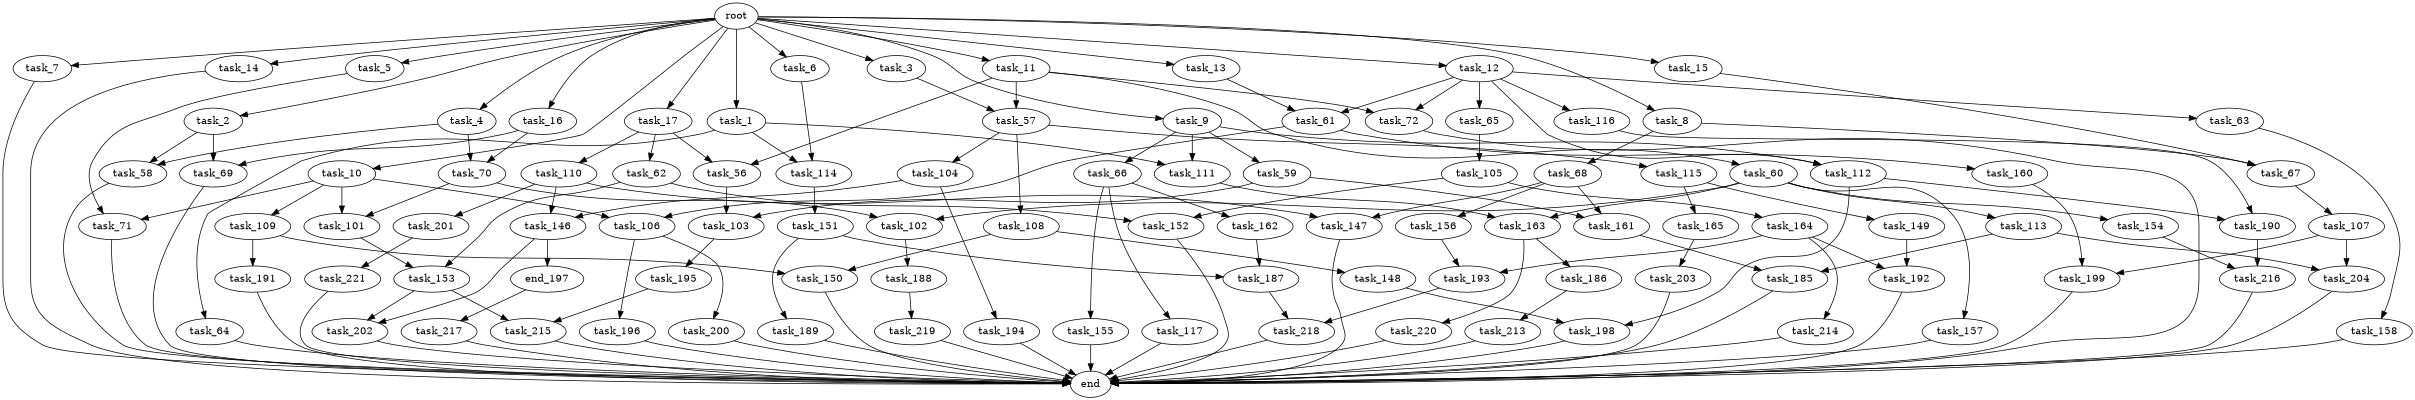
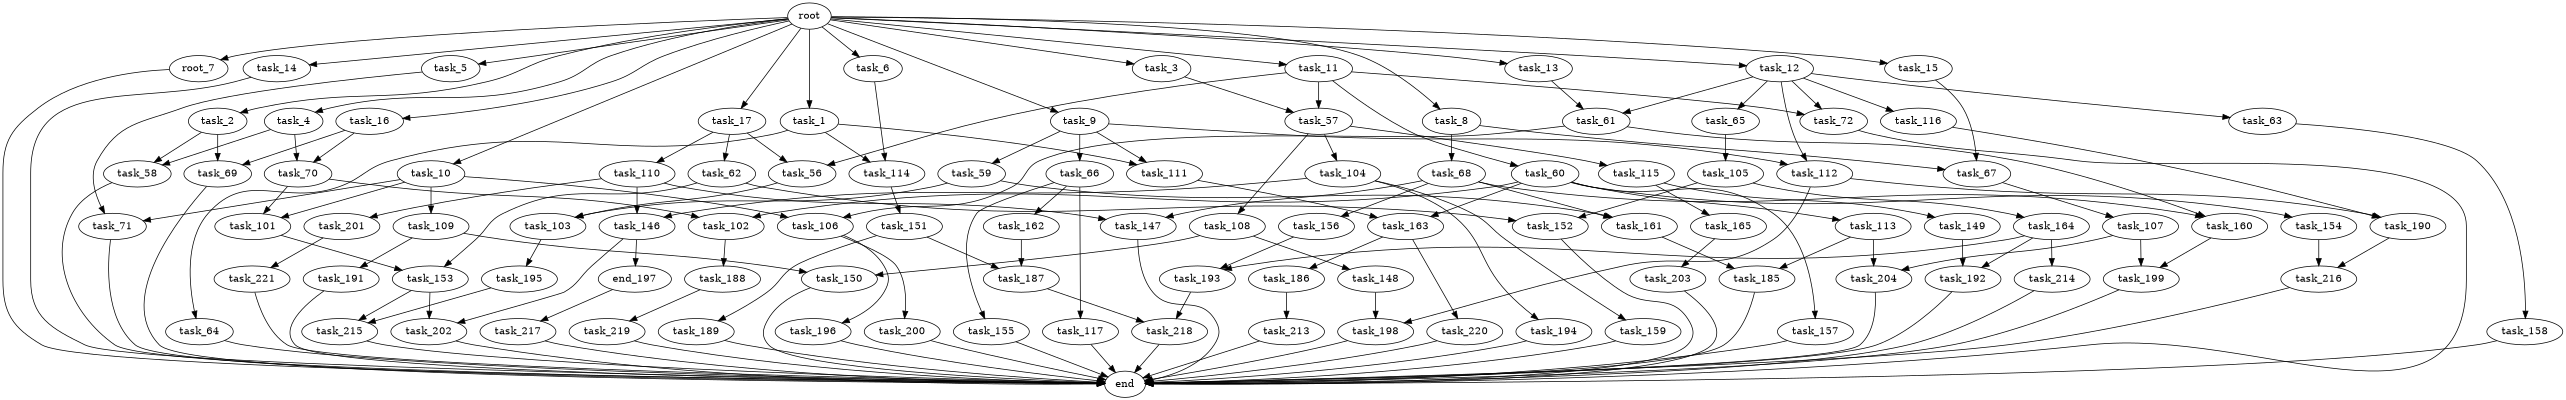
(42, 69) -> (199, 69)
none -> (1909, 195)
none -> (1643, 332)
